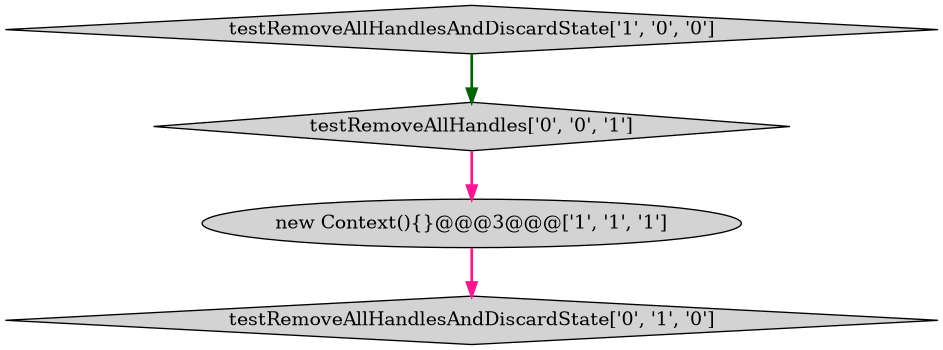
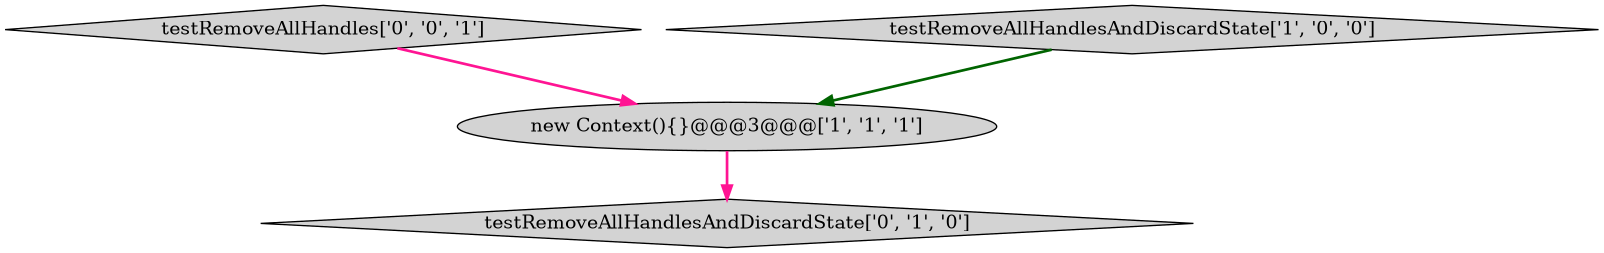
(472, 71) -> (942, 75)
